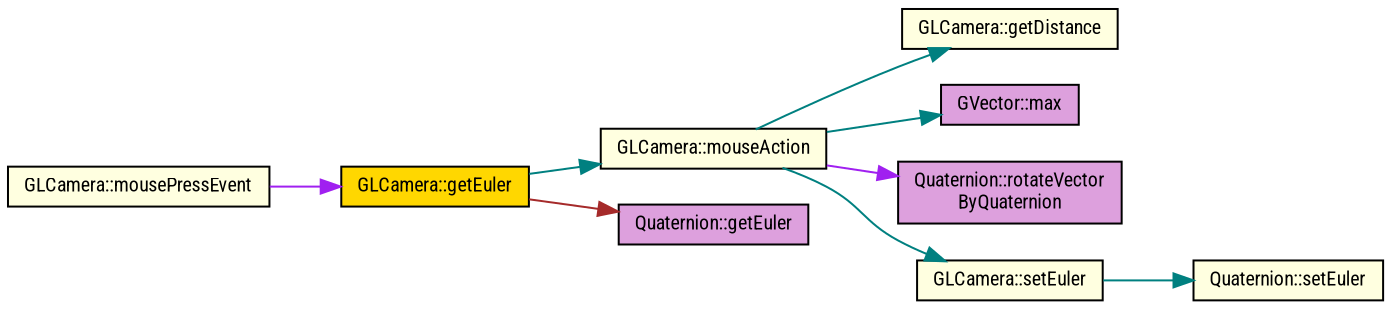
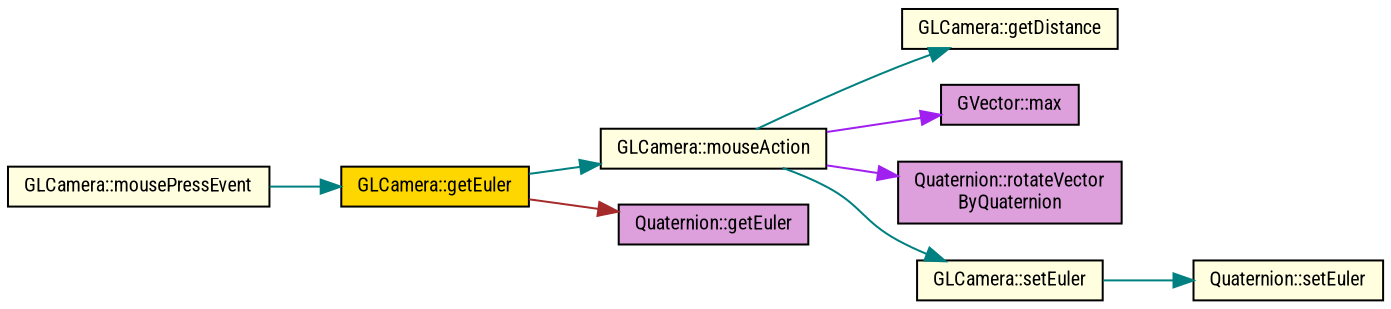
(874, 125) -> (874, 125)
(295, 187) -> (295, 187)
